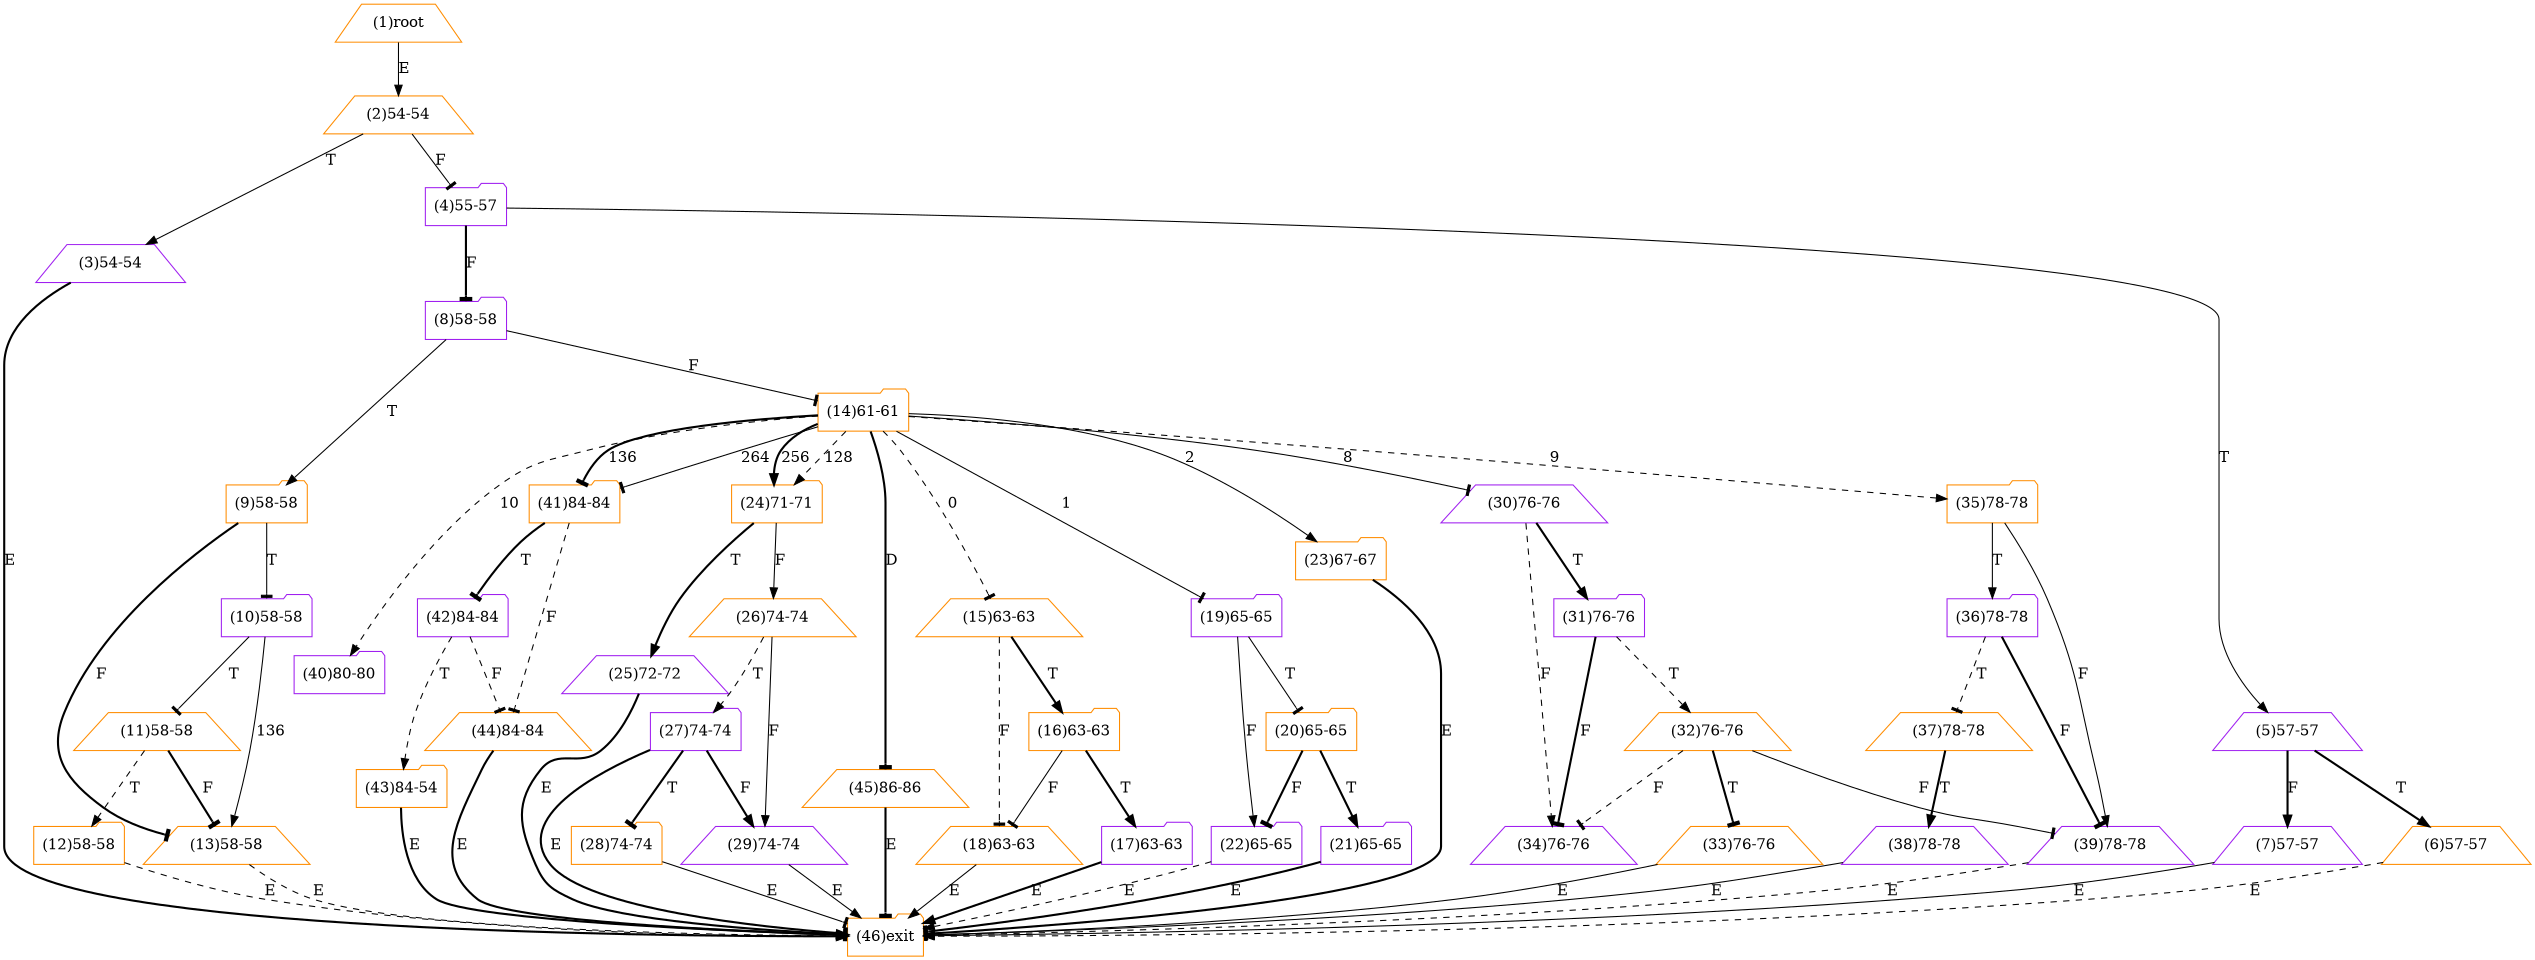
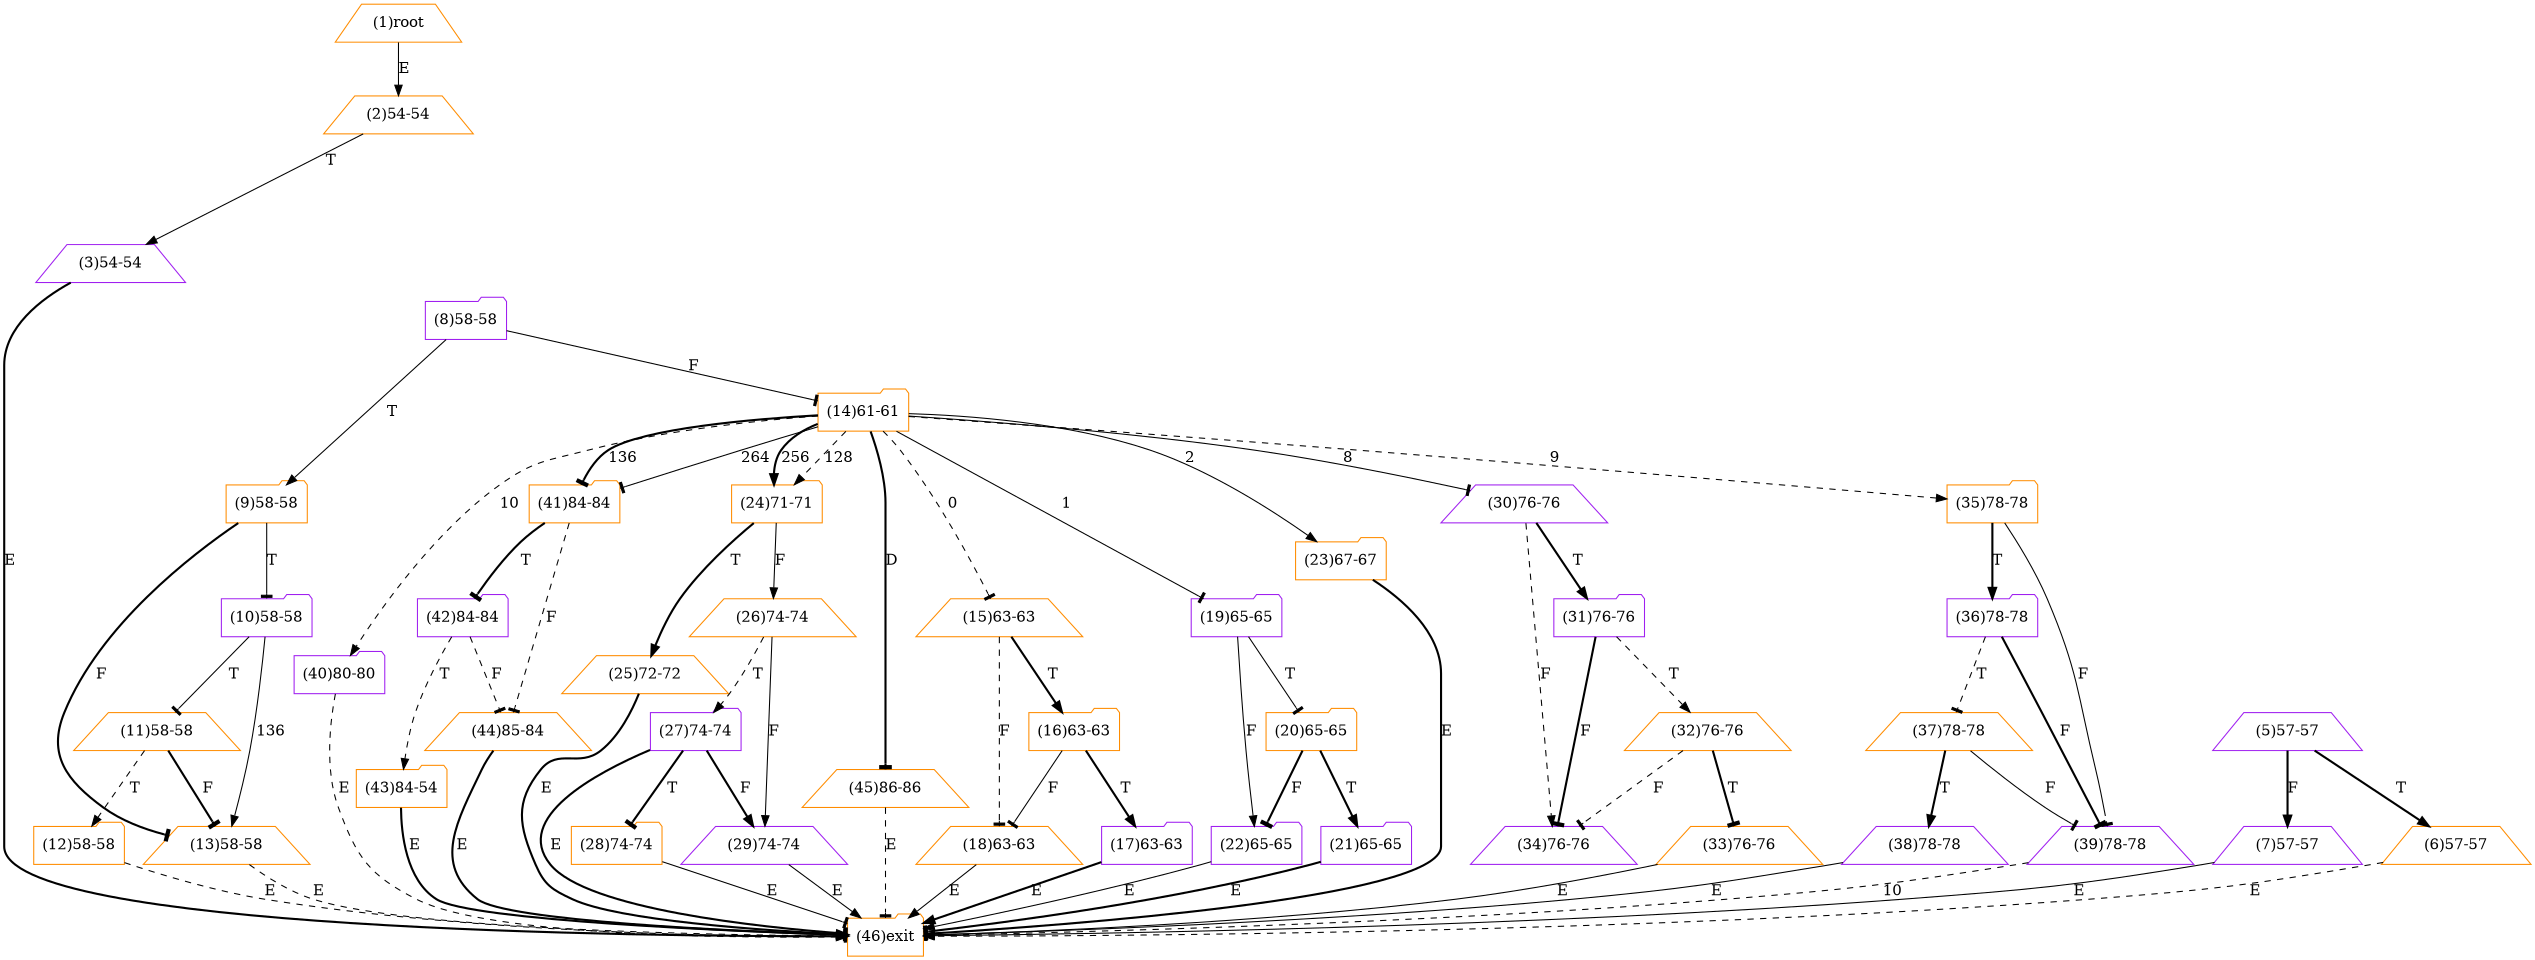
(466, 207) -> none
(1992, 555) -> (1992, 555)
(2071, 664) -> (2071, 664)
(645, 675) -> (645, 675)
(508, 732) -> (508, 732)
(1898, 802) -> (2019, 789)
(886, 860) -> (886, 860)
(1893, 891) -> (1893, 891)
(1073, 896) -> (1073, 896)
none -> (475, 916)
